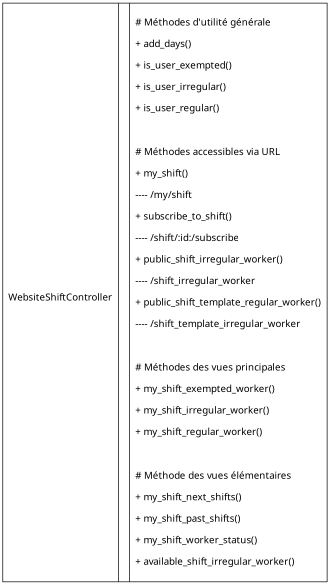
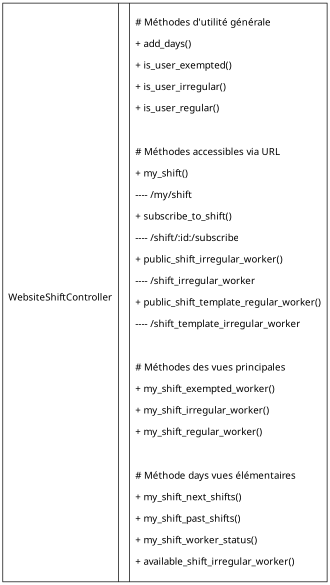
(213, 476) -> (216, 476)
